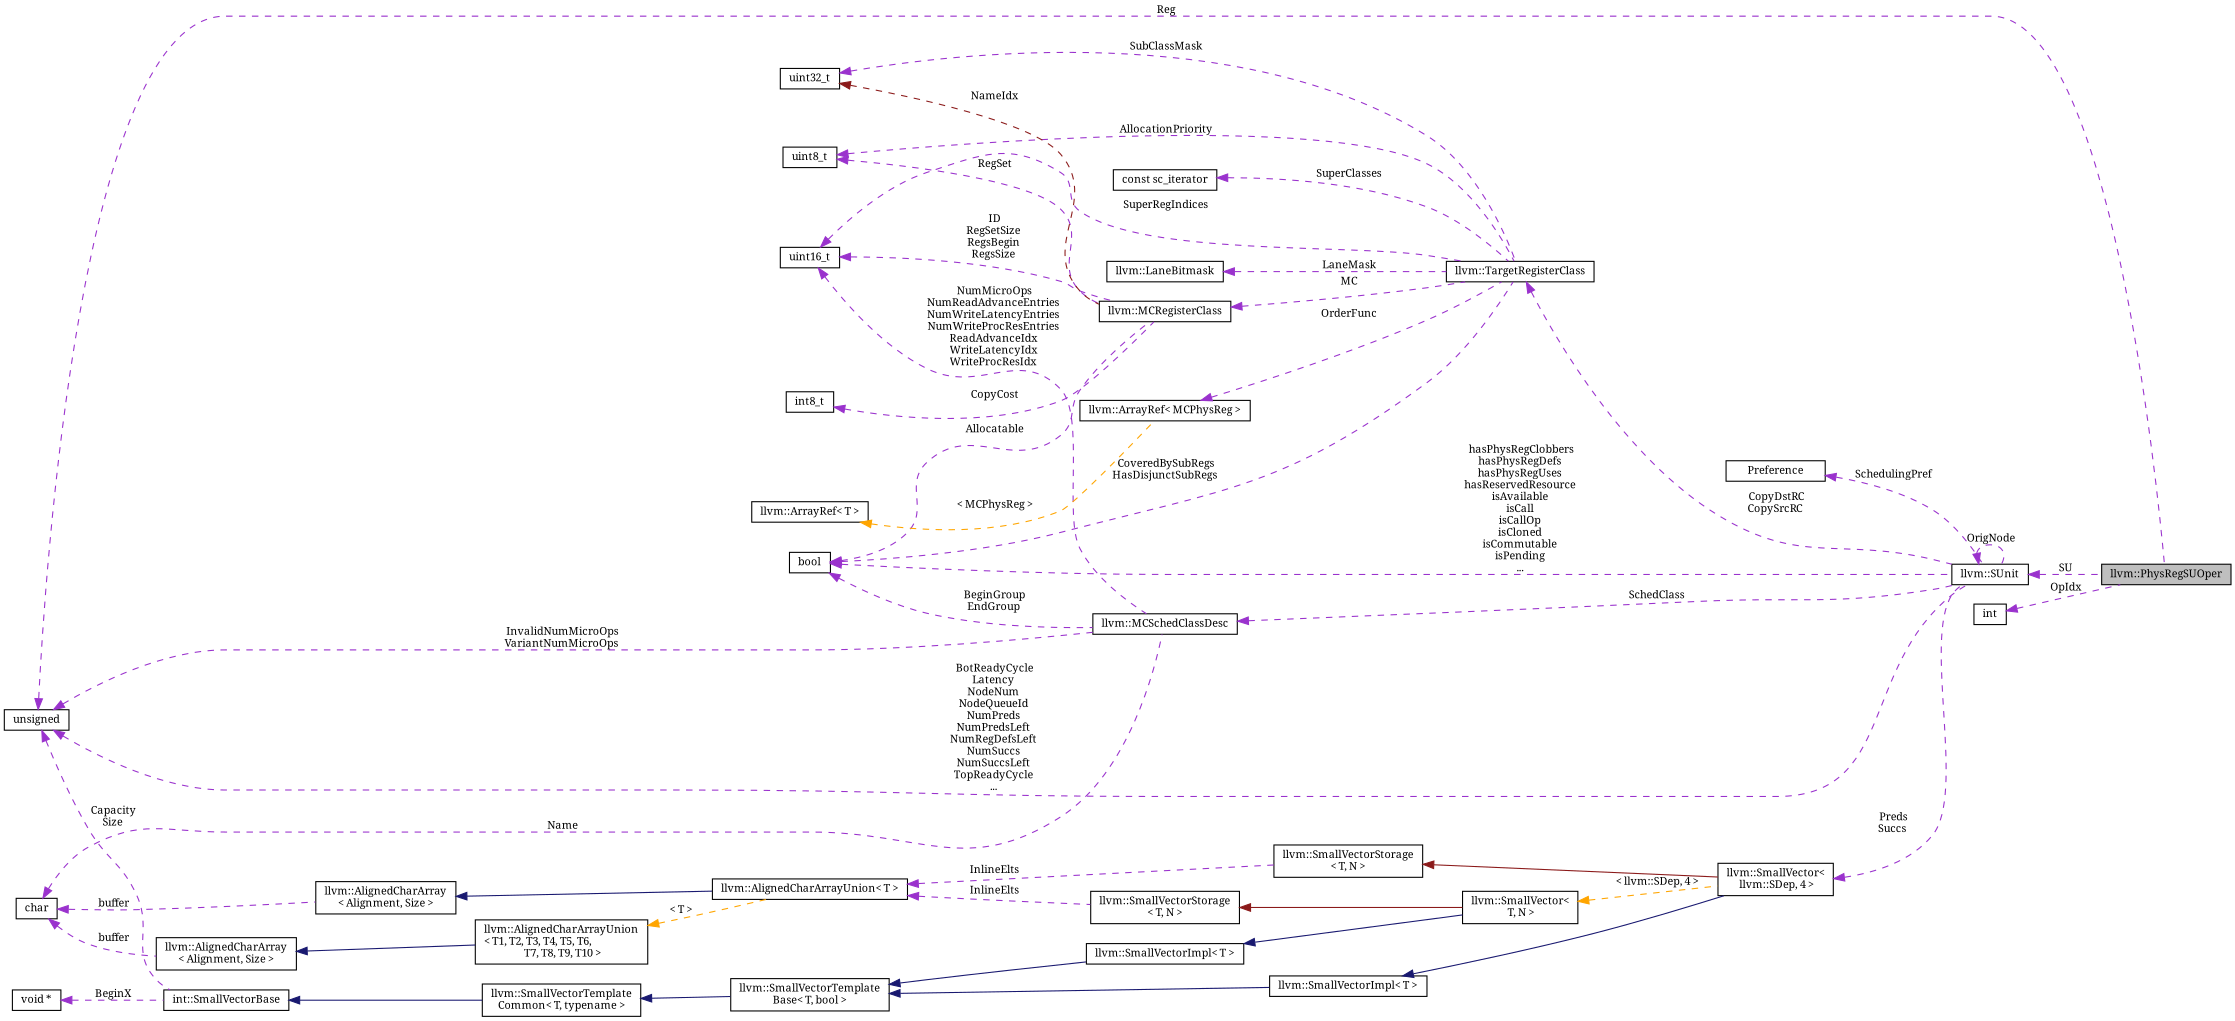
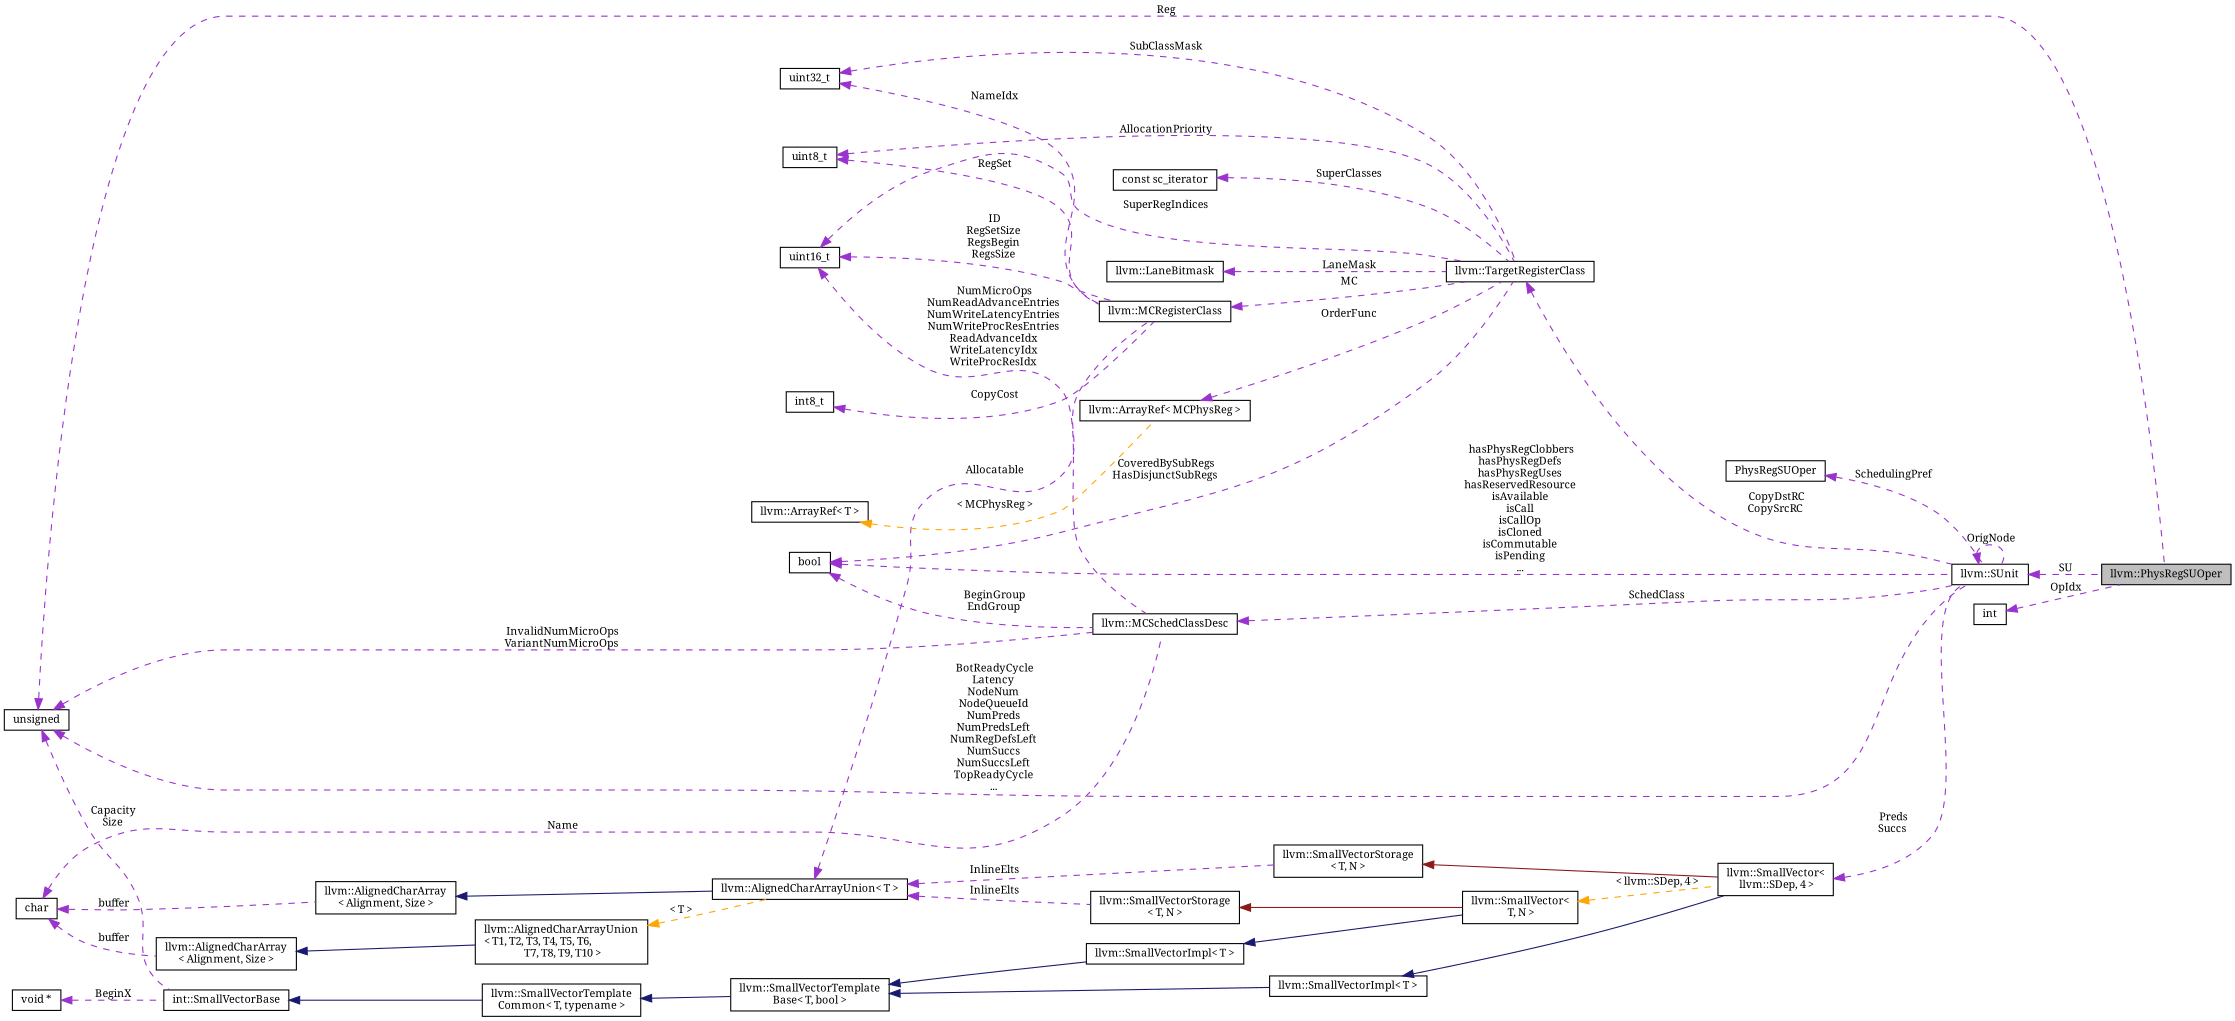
(1029, 134) -> (1029, 134)
(993, 448) -> (911, 541)
(1776, 471) -> (1776, 471)
